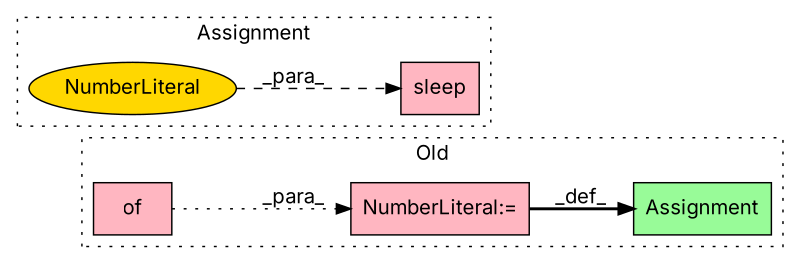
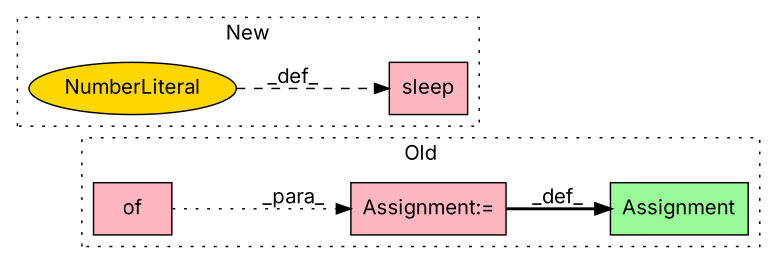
(254, 34) -> (248, 34)
(294, 78) -> (294, 78)
(440, 209) -> (428, 209)
